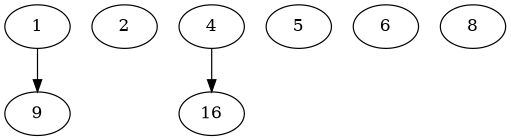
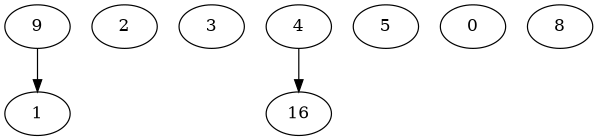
none -> (212, 27)
(386, 27) -> (473, 27)
(38, 64) -> (38, 64)
